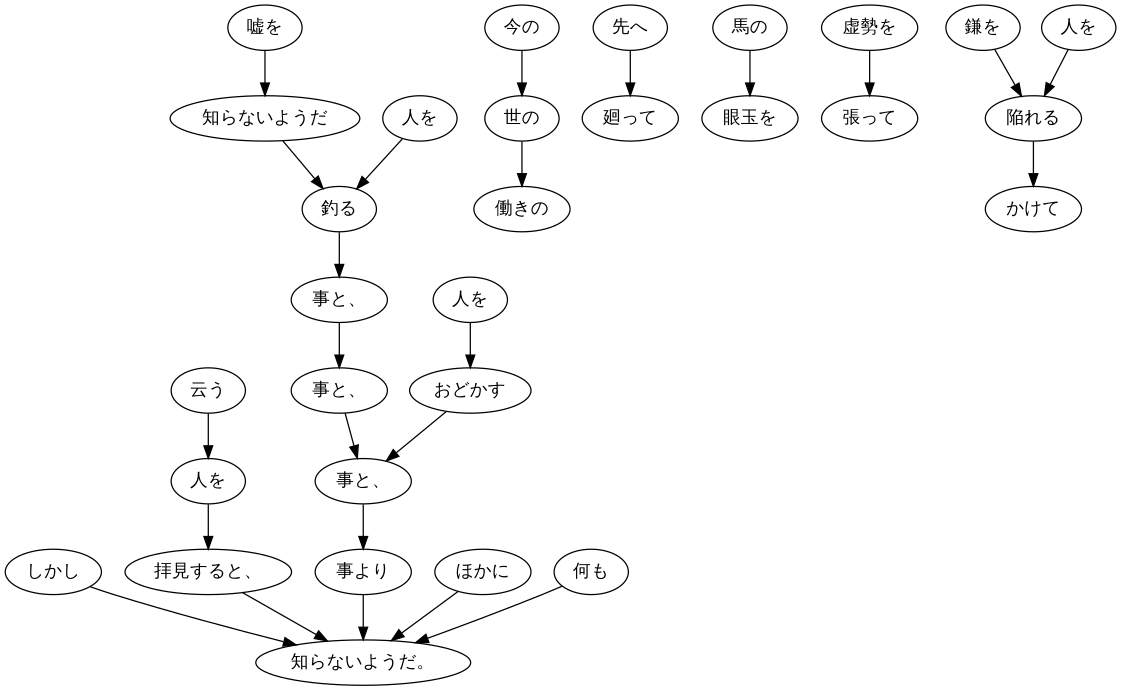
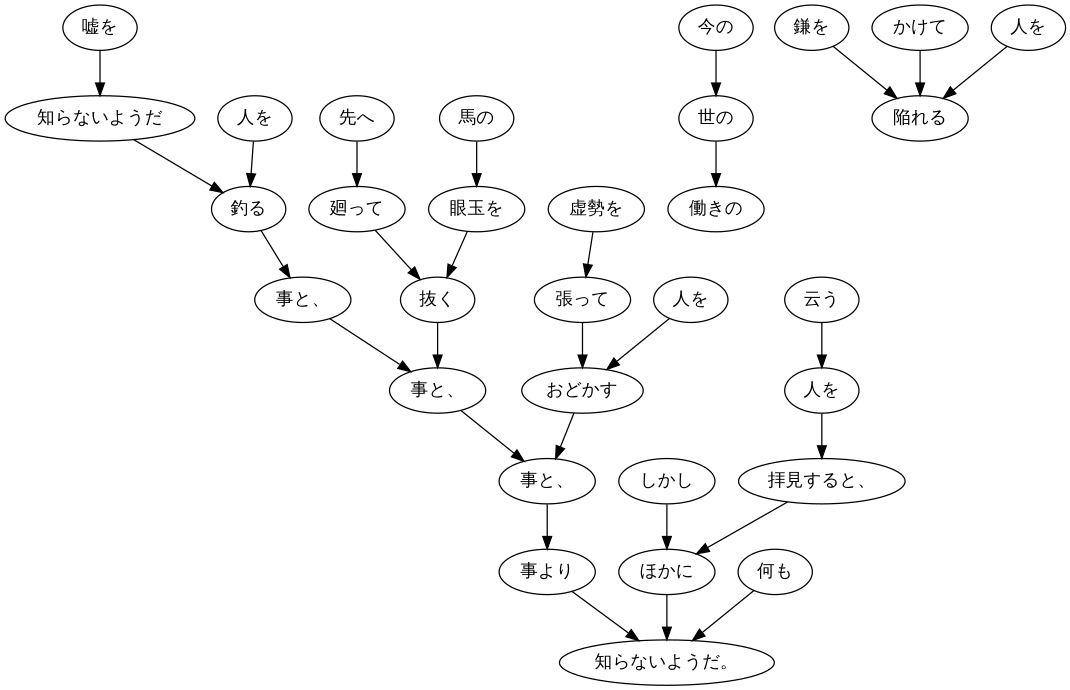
(1033, 158) -> (920, 67)
none -> (438, 300)
none -> (582, 339)
(279, 614) -> (748, 525)
(186, 616) -> (667, 520)
